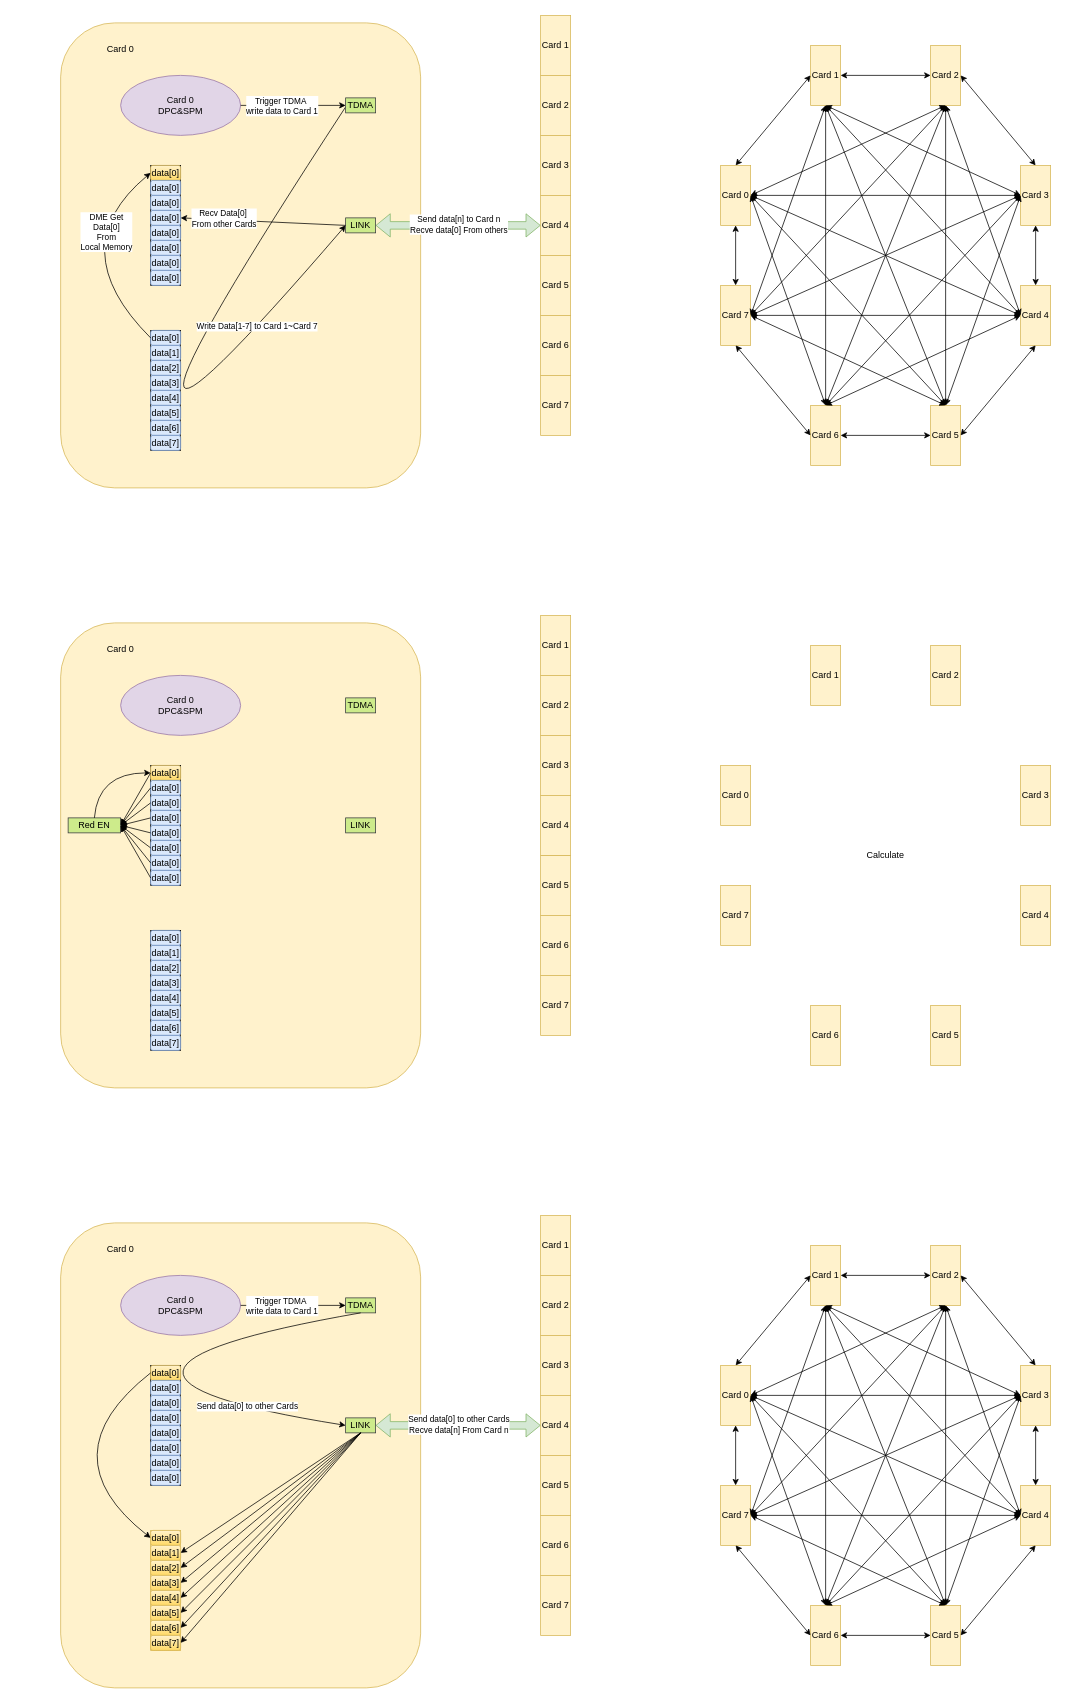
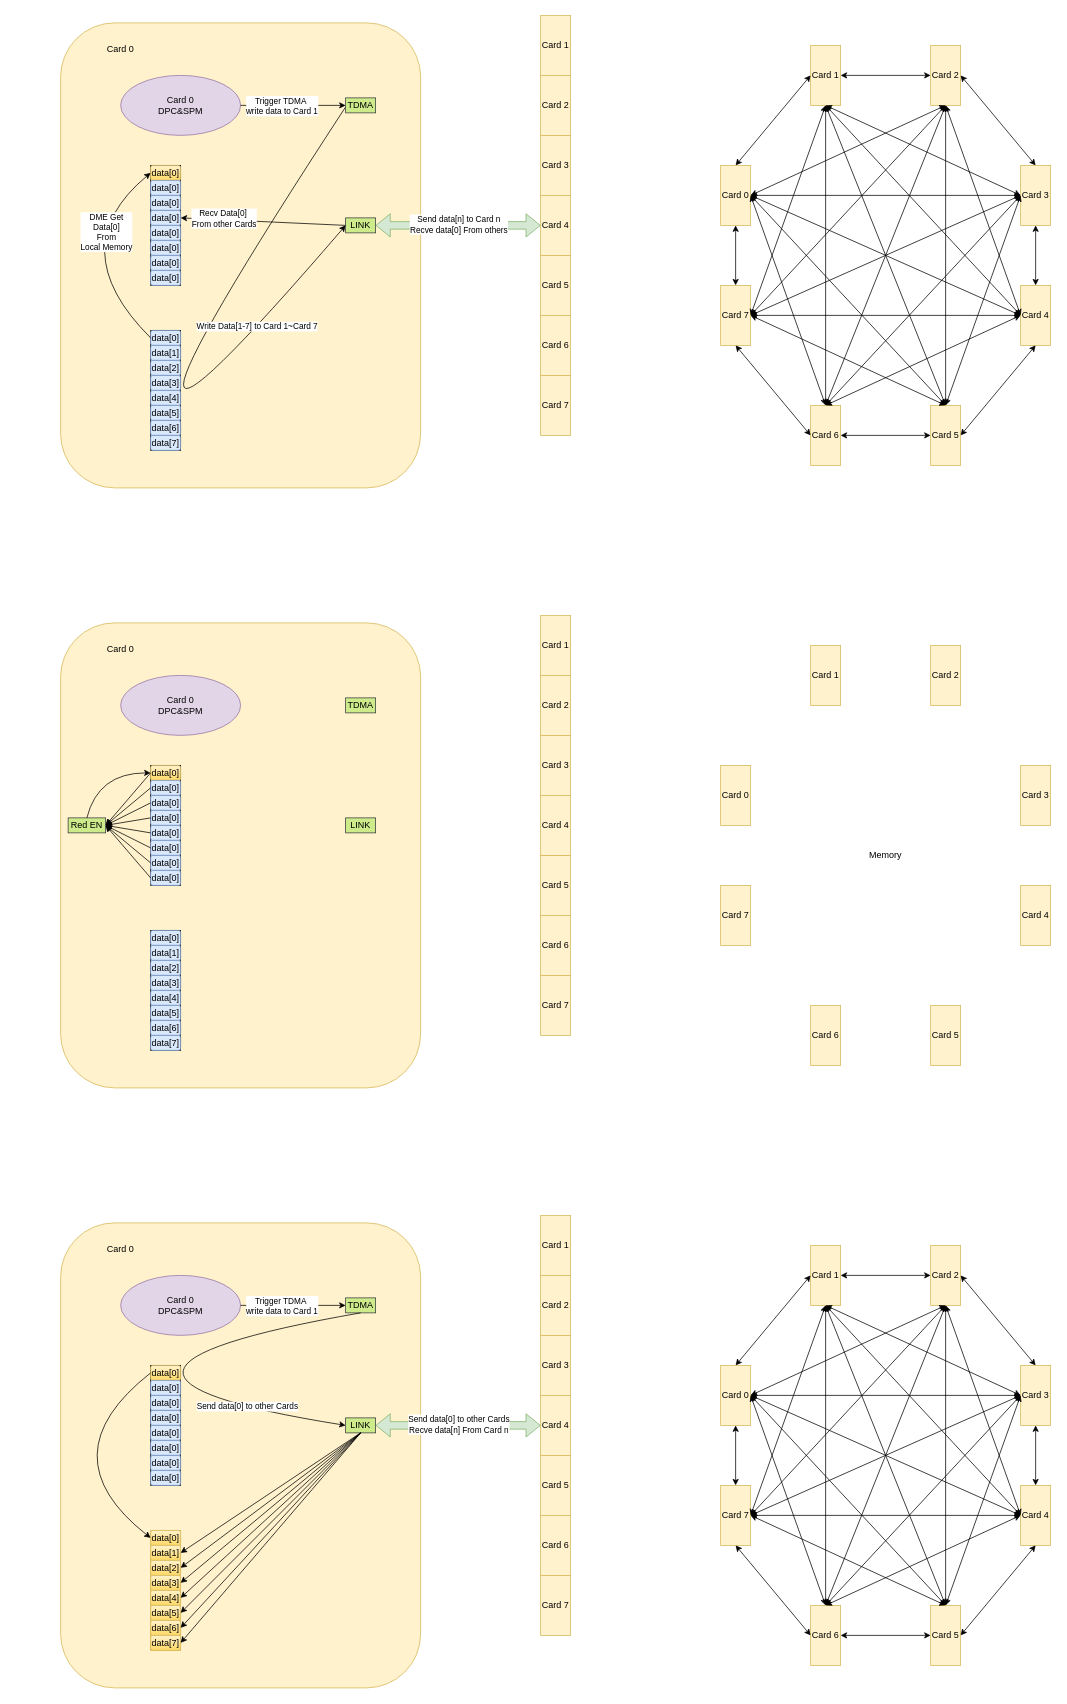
(94, 825) -> (87, 825)
(885, 855) -> (885, 855)
